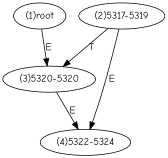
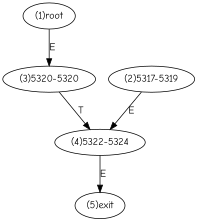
(88, 45) -> none
(73, 111) -> (81, 111)
none -> (100, 206)
